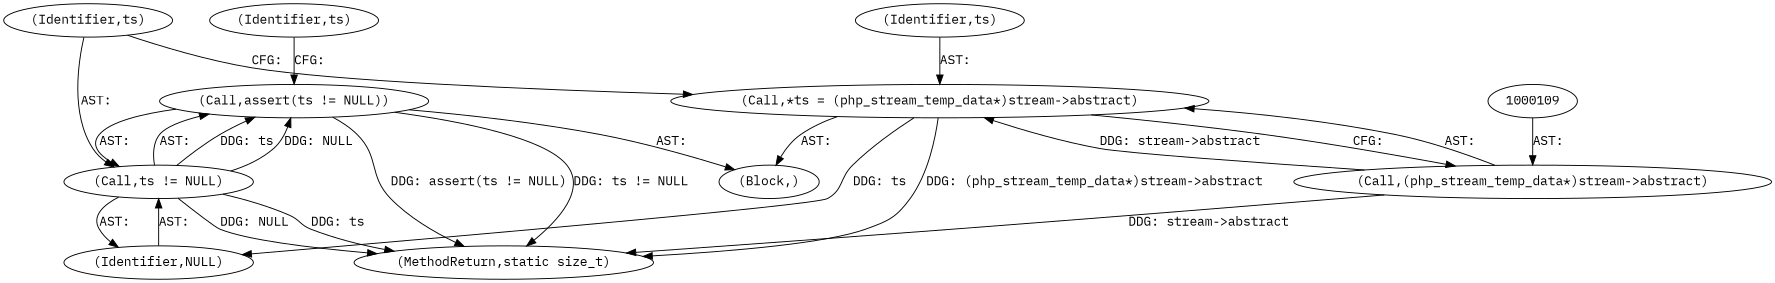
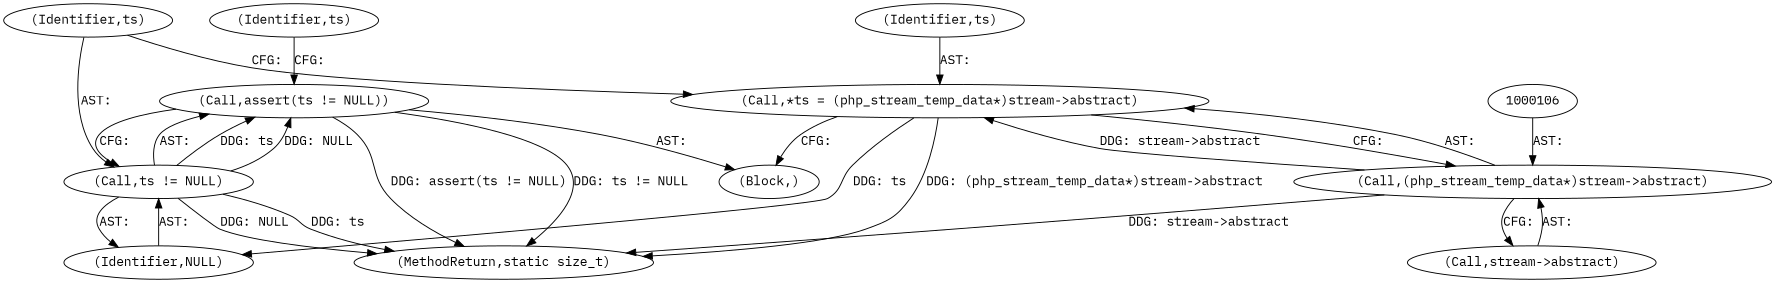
(1533, 101) -> (1533, 101)
(119, 141) -> (119, 141)
(820, 141) -> (820, 141)
none -> (1532, 263)
